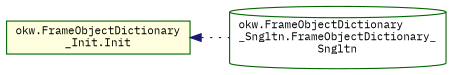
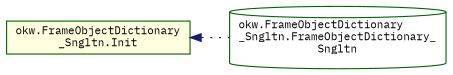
(98, 38) -> (98, 38)
